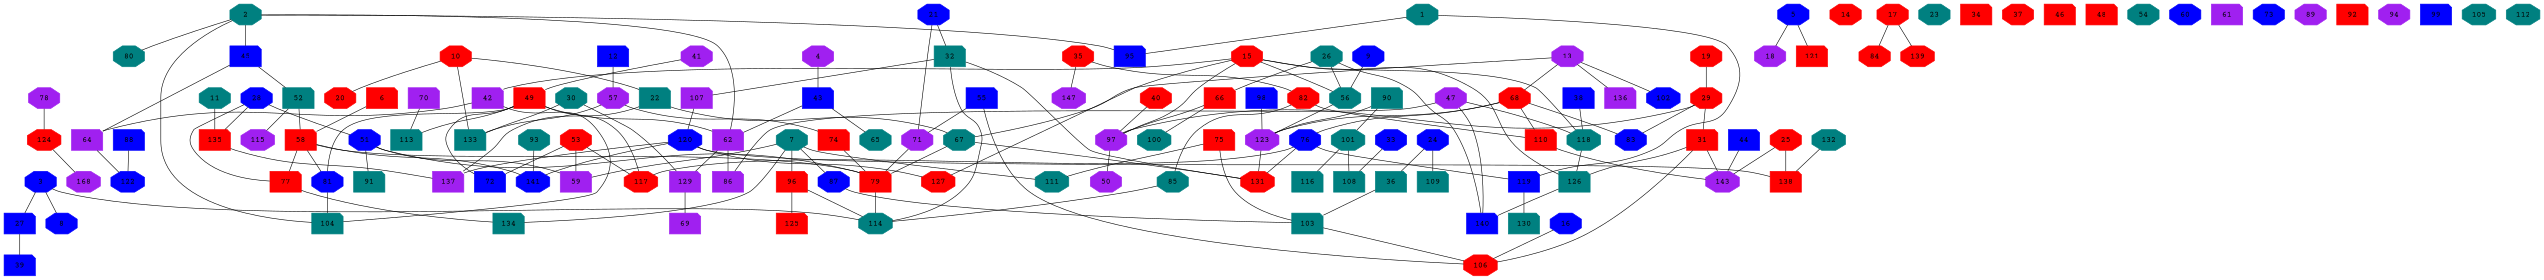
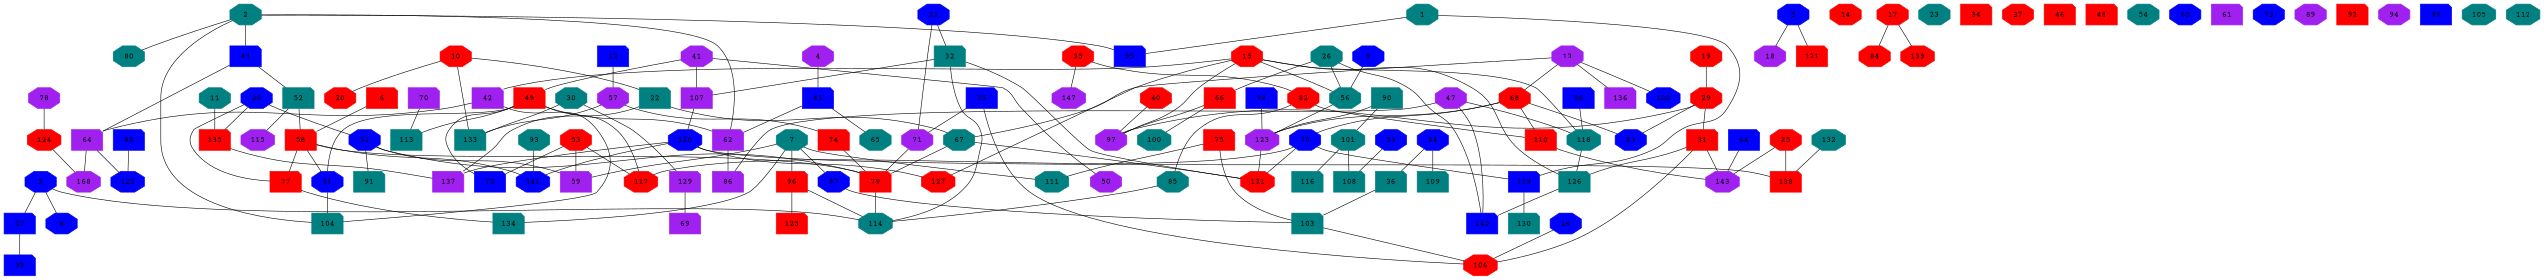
none -> (697, 77)
none -> (85, 161)
(706, 161) -> none
(1109, 161) -> (921, 79)
